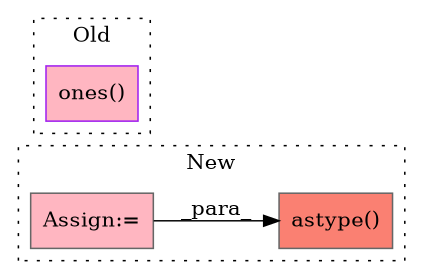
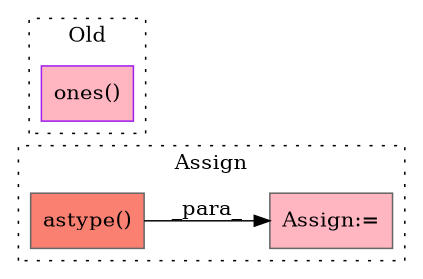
(212, 163) -> (212, 163)
(209, 221) -> (199, 221)
